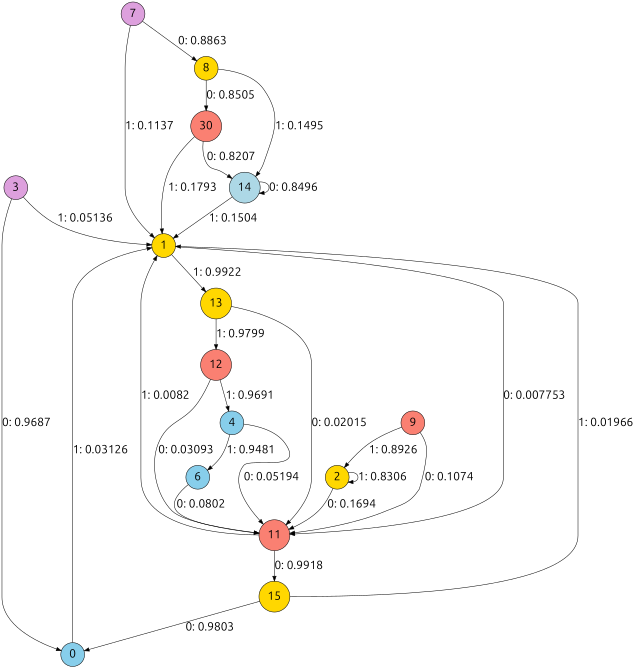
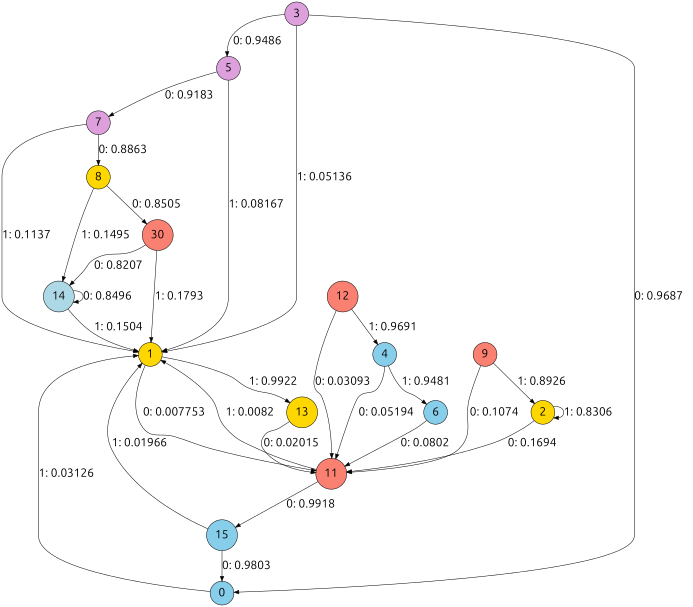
none -> (228, 68)
(216, 332) -> none
(274, 597) -> (222, 535)
